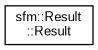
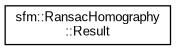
(49, 25) -> (88, 25)
